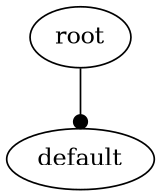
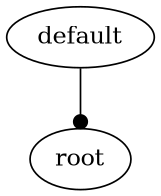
(80, 92) -> (80, 92)
